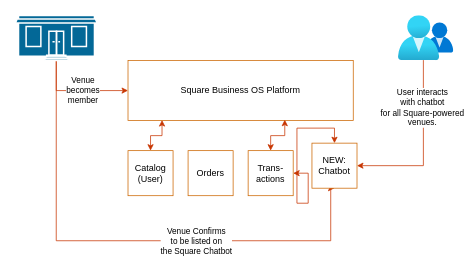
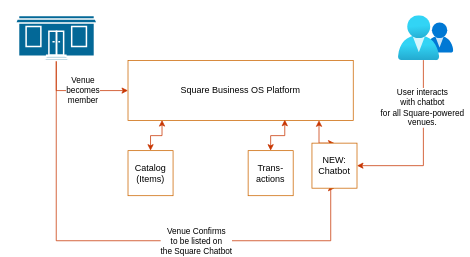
(150, 173) -> (150, 173)
(210, 173) -> none
(308, 190) -> (328, 143)
